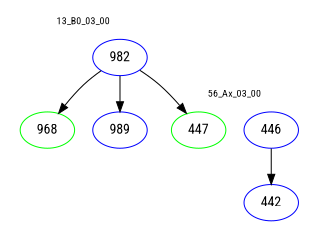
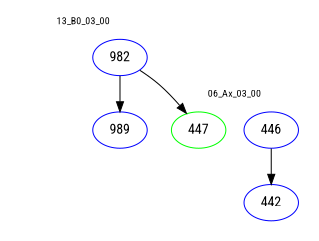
(235, 94) -> (235, 94)
(47, 130) -> none
